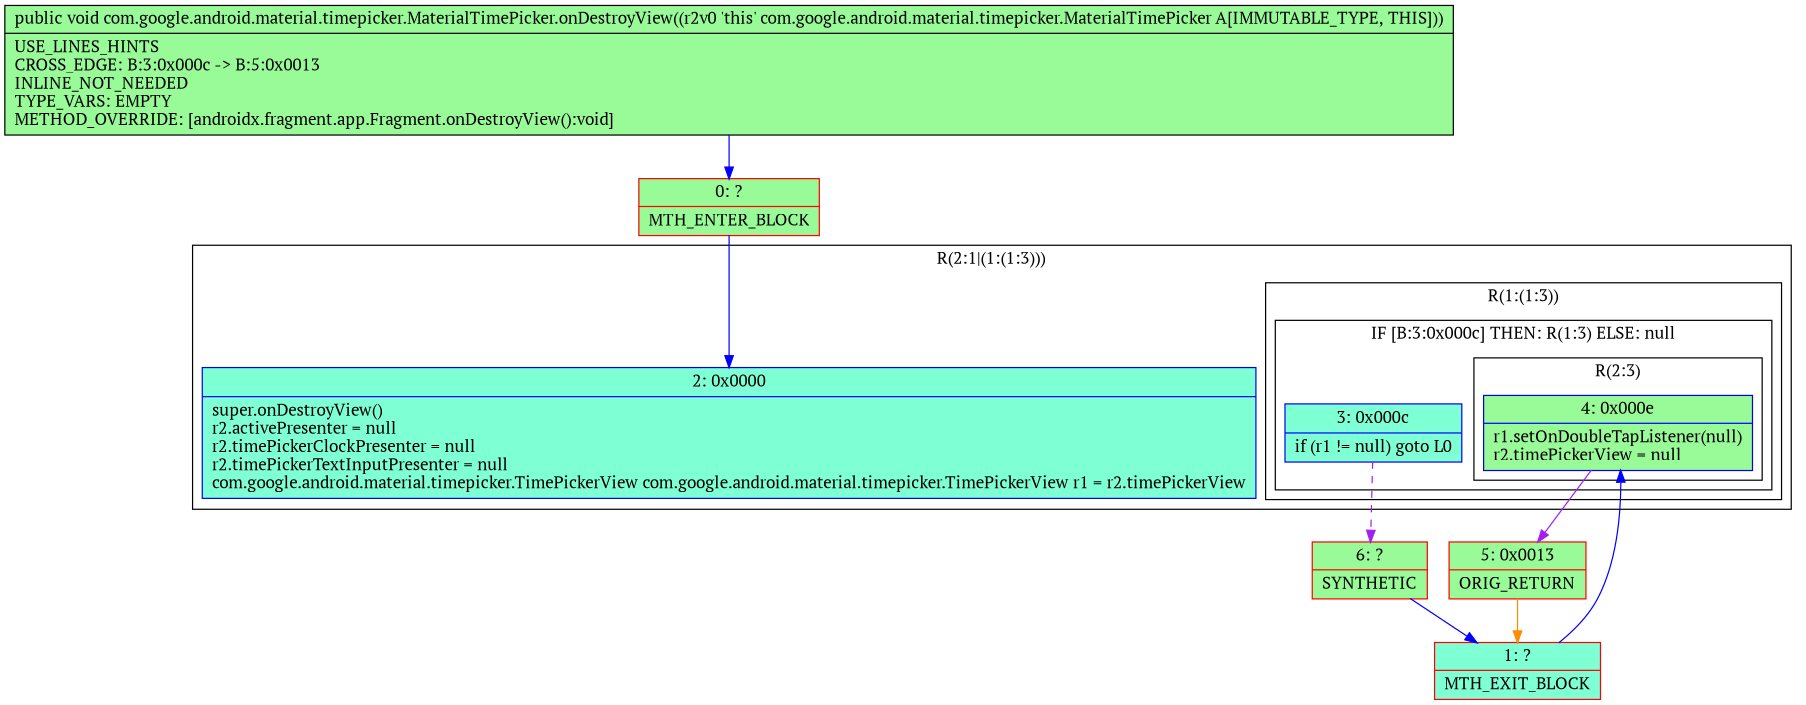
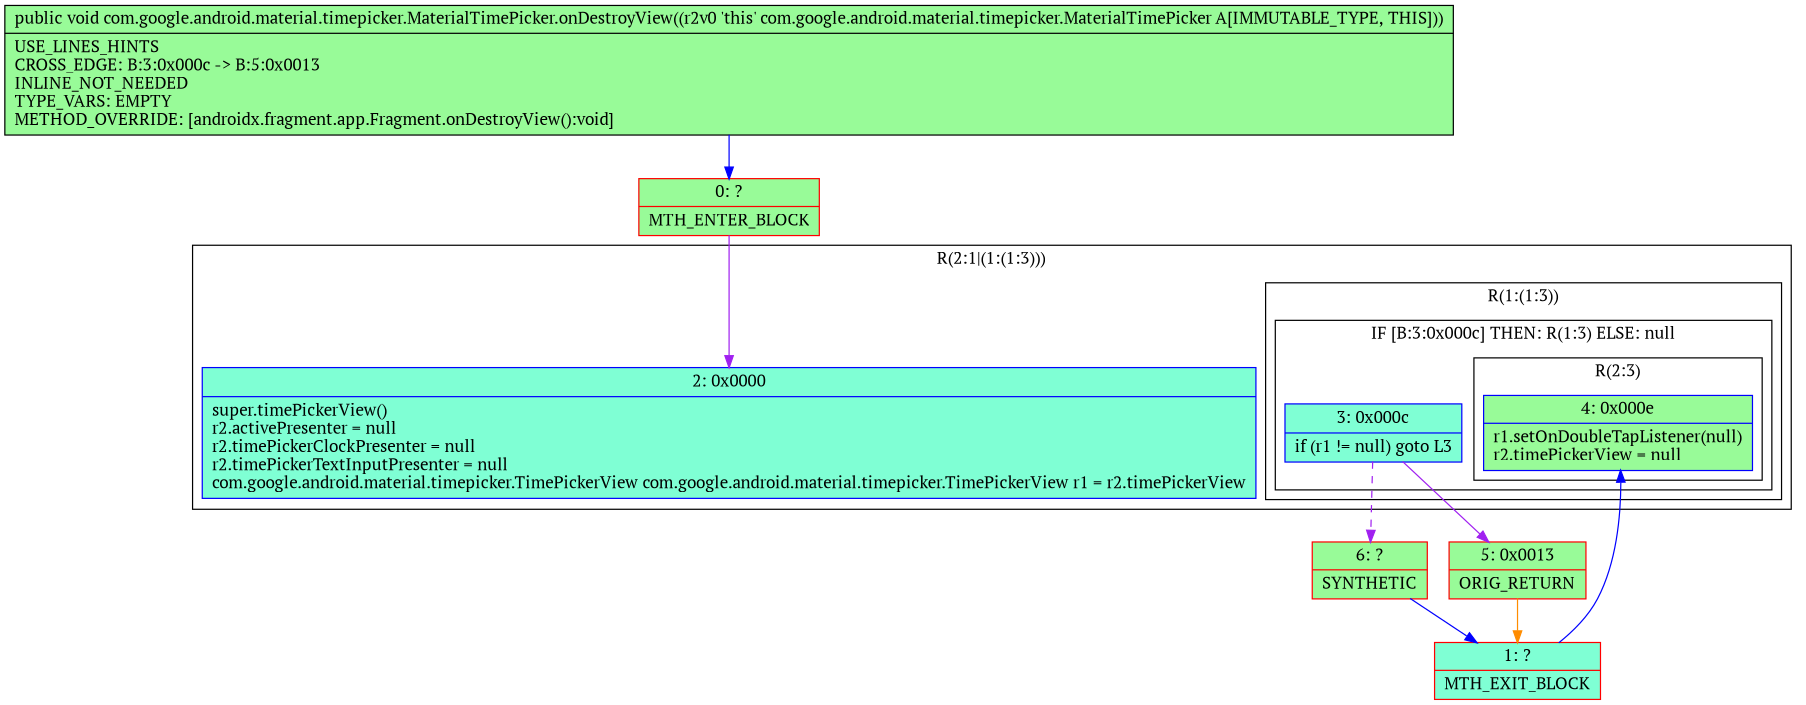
(729, 295) -> (729, 295)
(298, 411) -> (300, 411)
(1373, 447) -> (1373, 447)
(1557, 517) -> (1424, 481)
